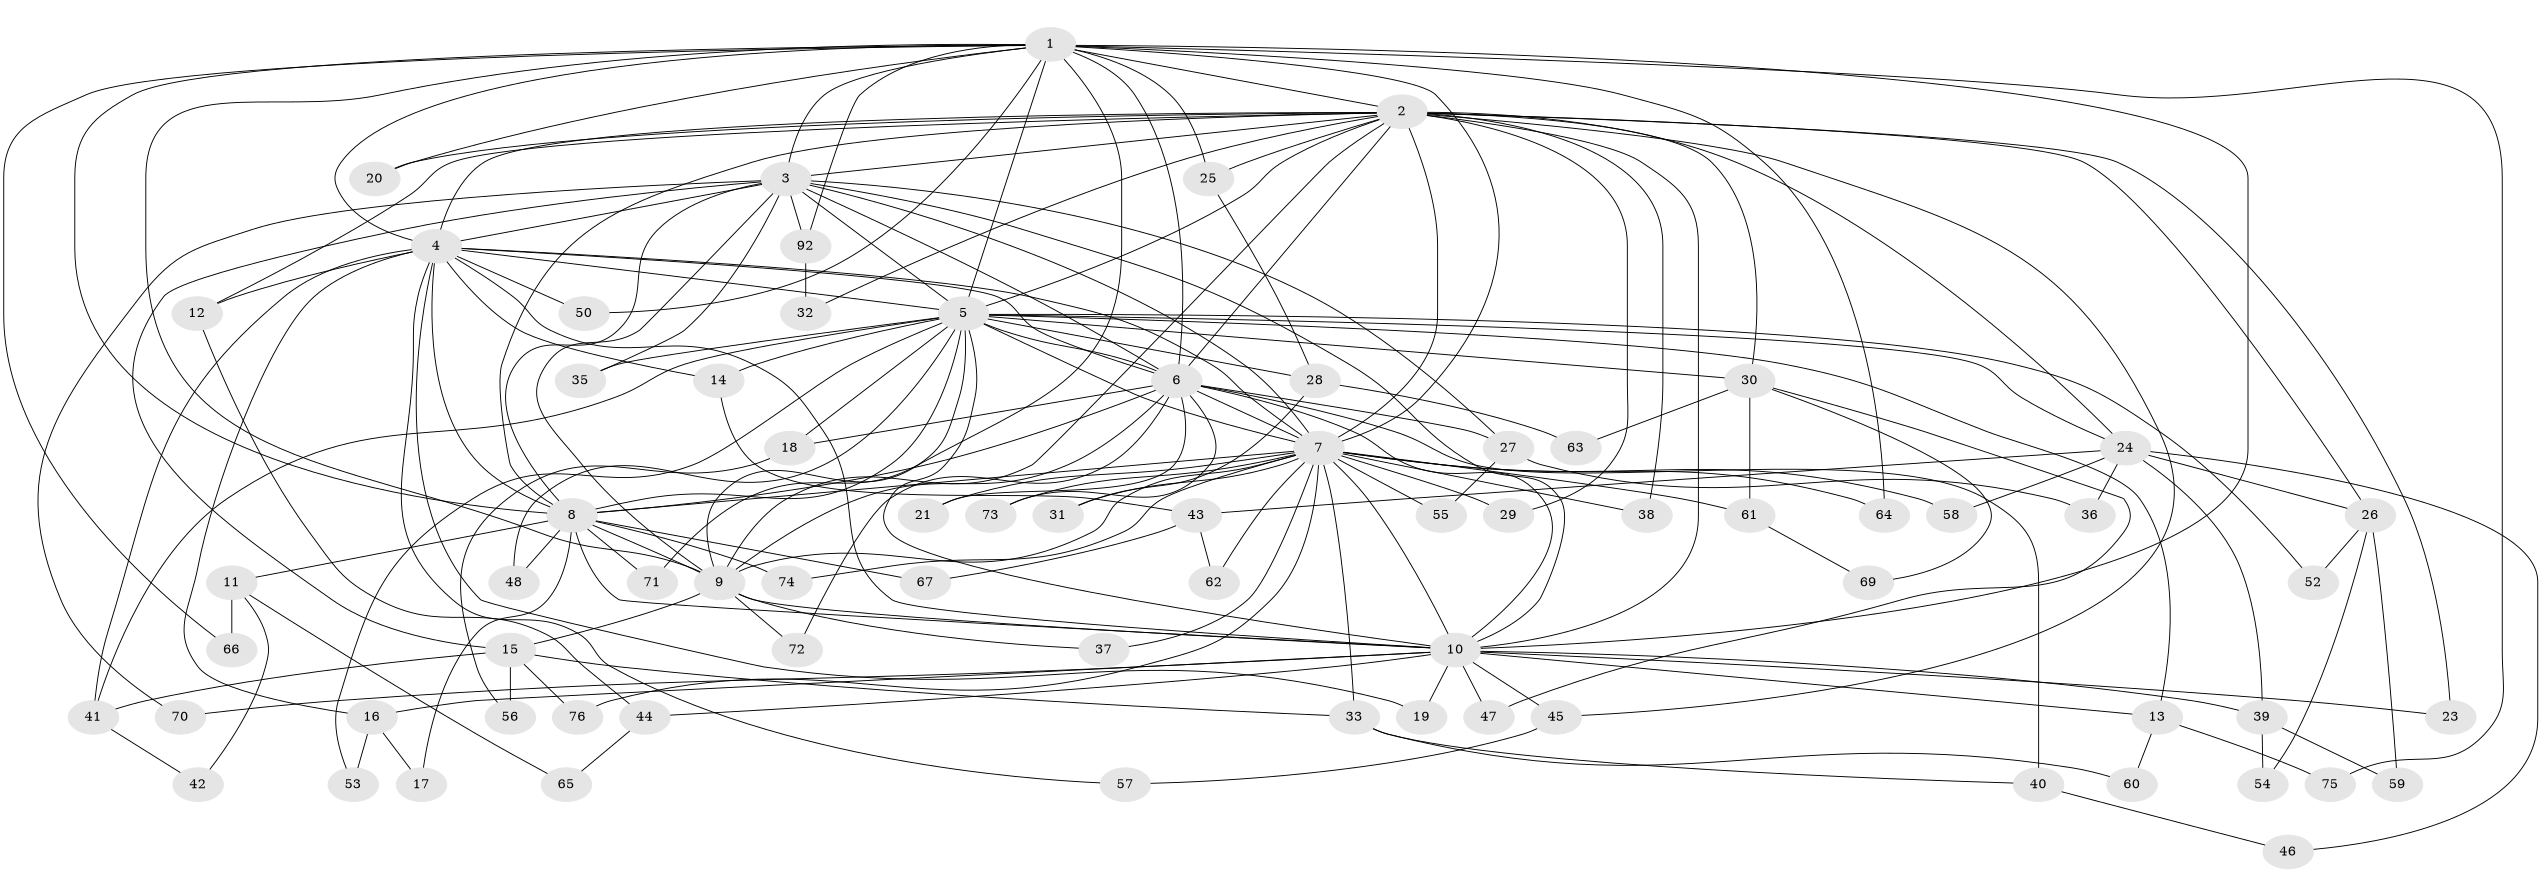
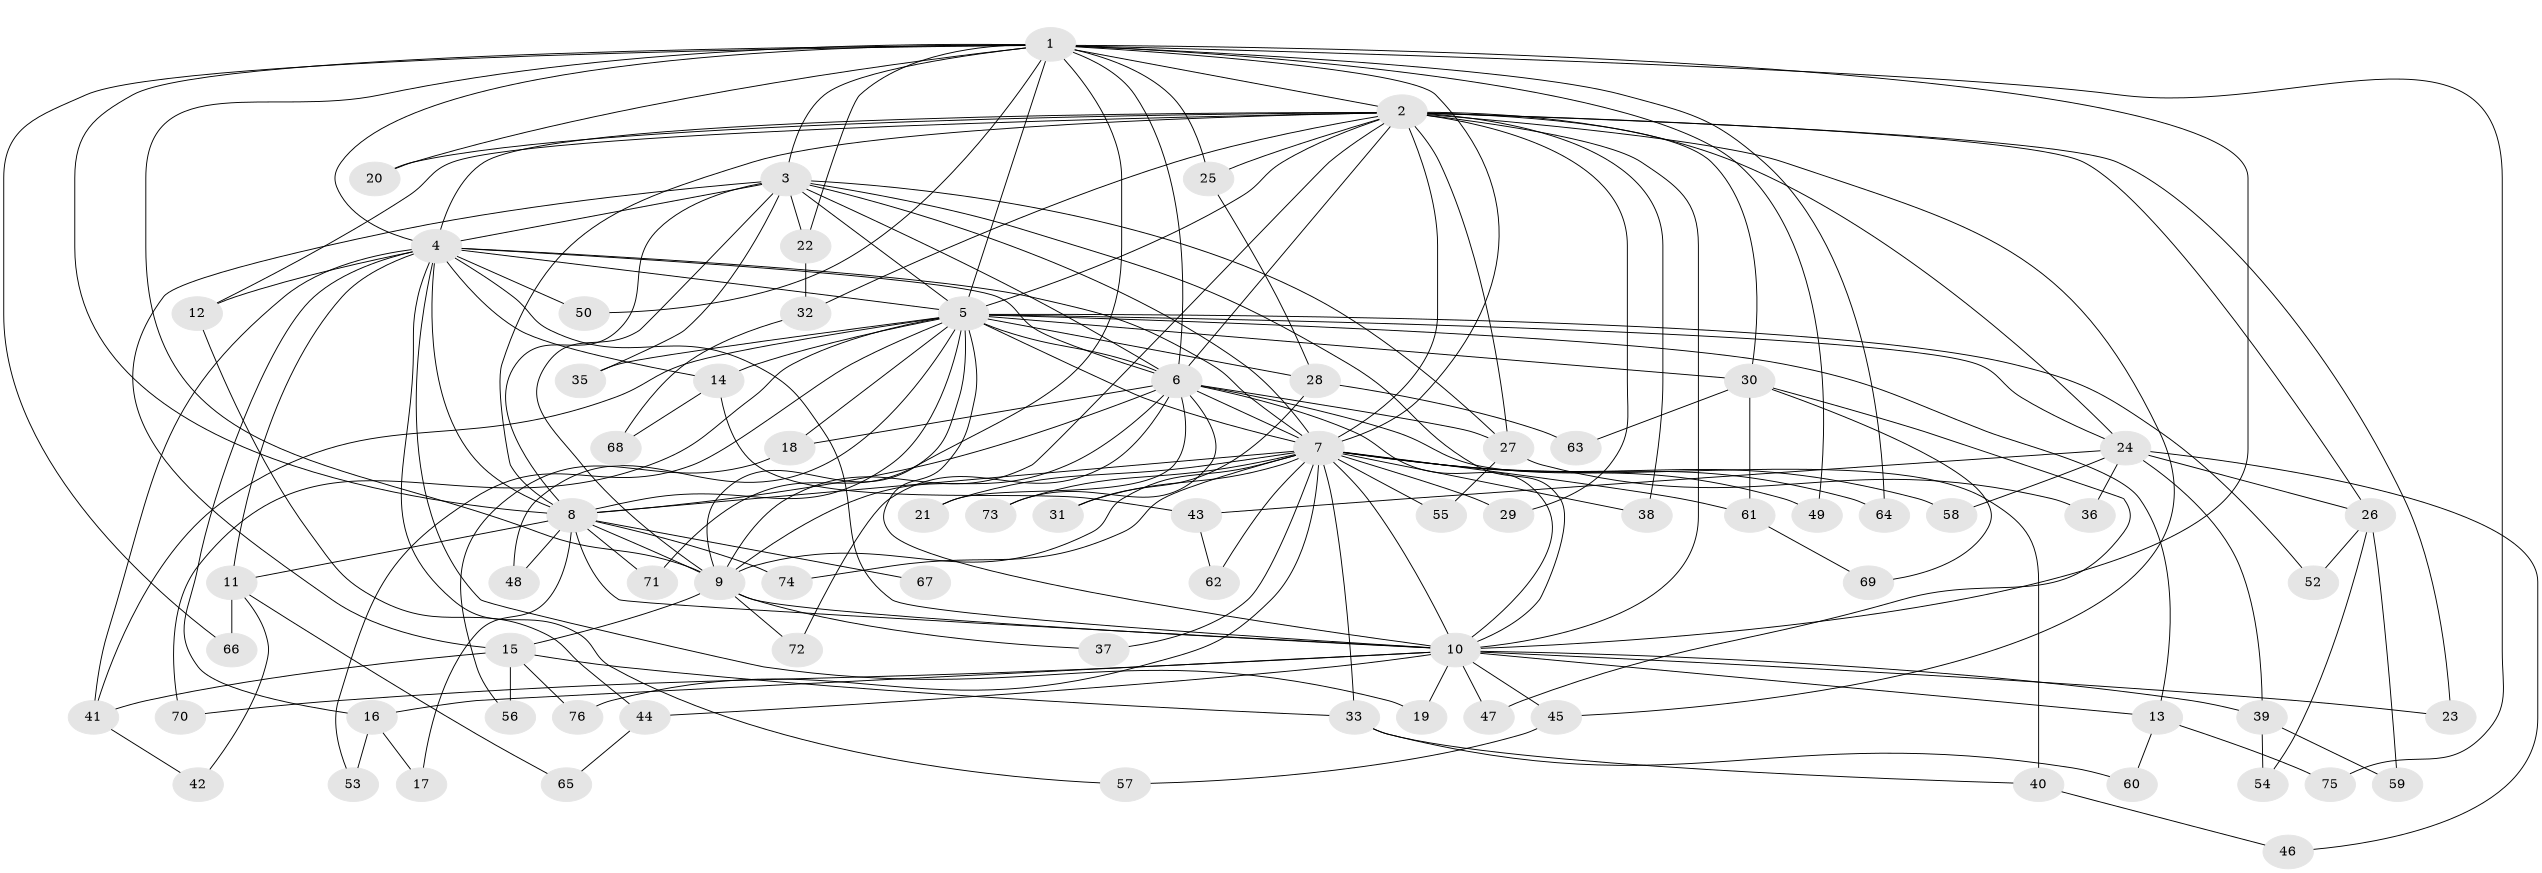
(1094, 145) -> (1478, 273)
(202, 246) -> (483, 487)
(806, 246) -> (806, 246)
none -> (287, 385)
none -> (616, 448)
none -> (1817, 515)
(1098, 549) -> none
